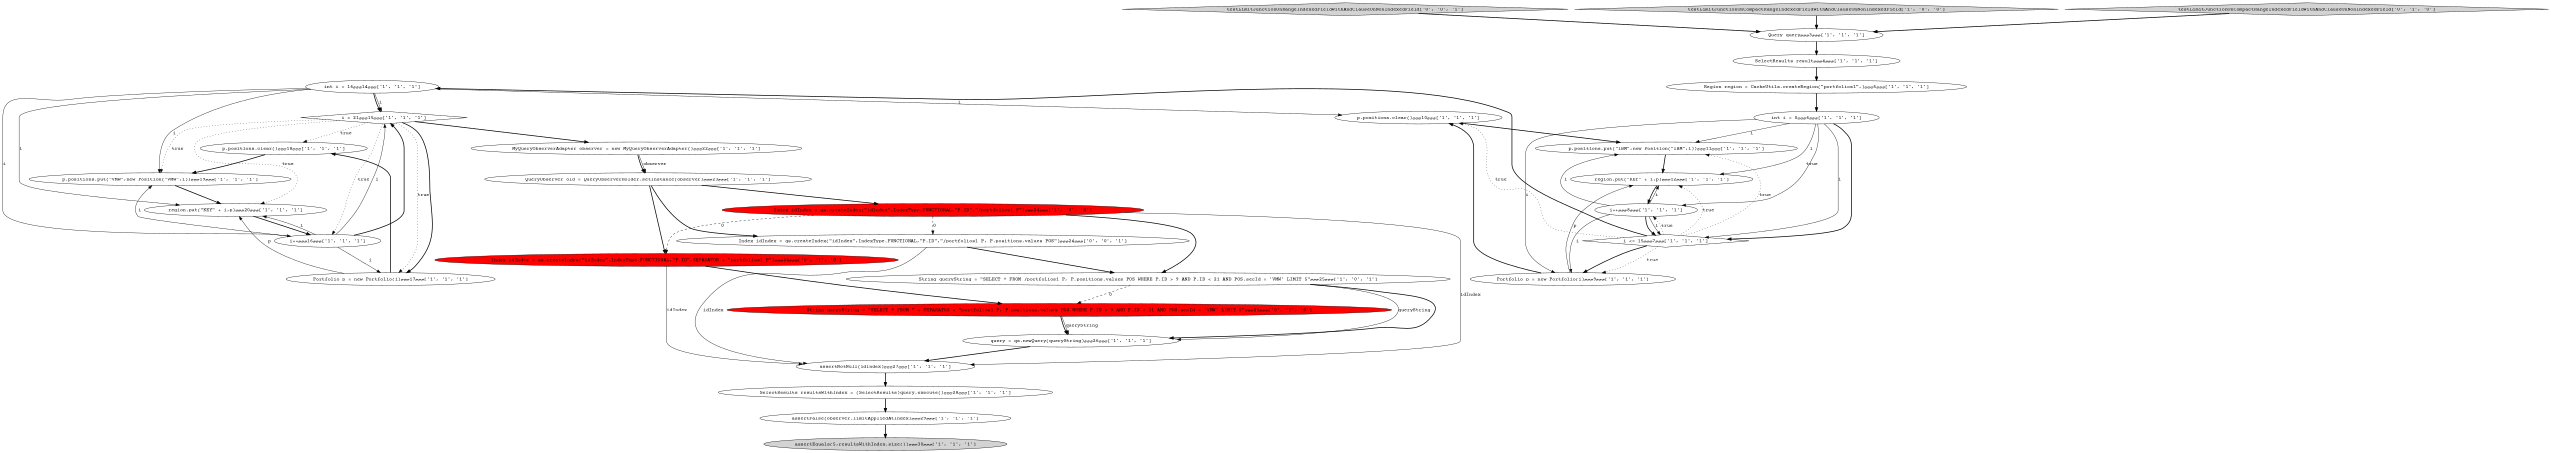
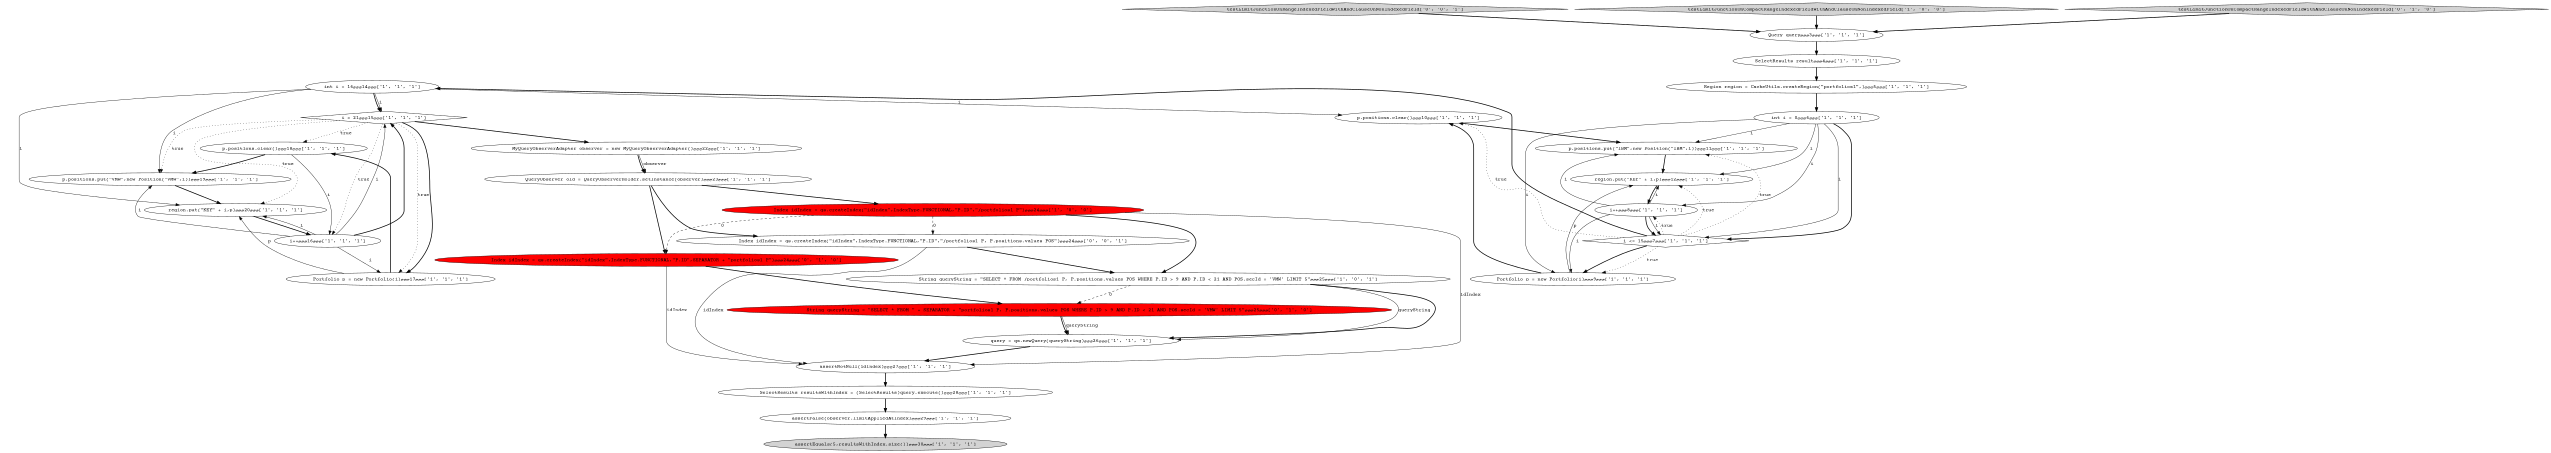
(3, 150) -> (322, 188)
(1812, 164) -> (1812, 164)
